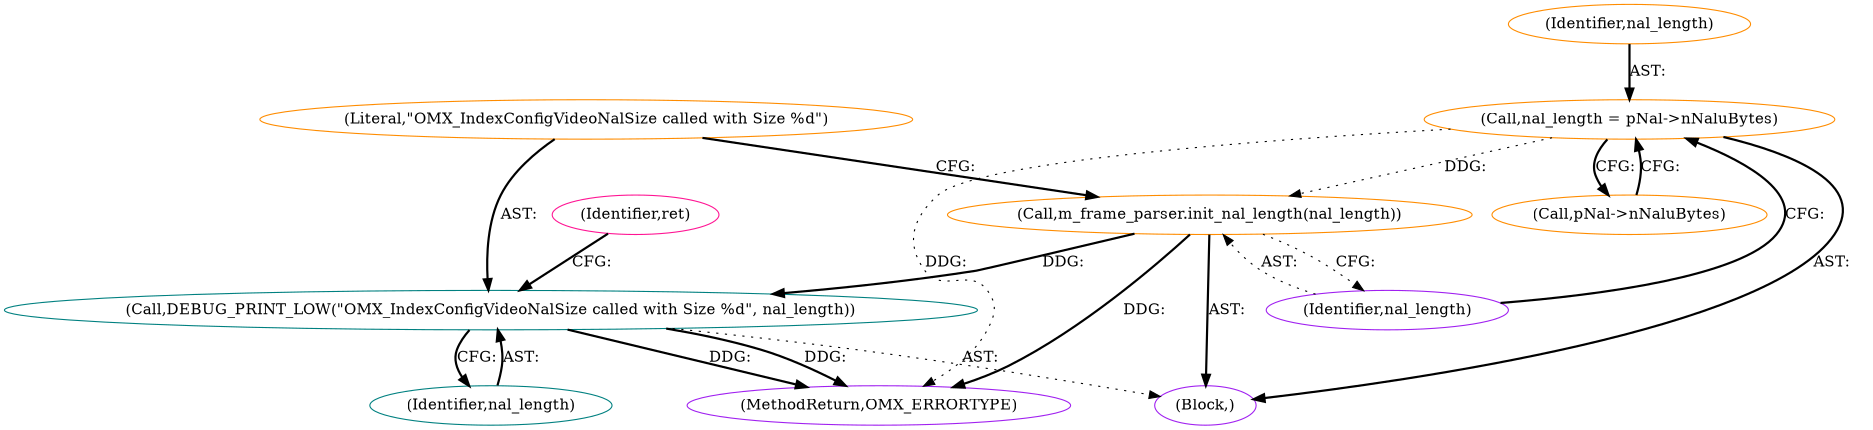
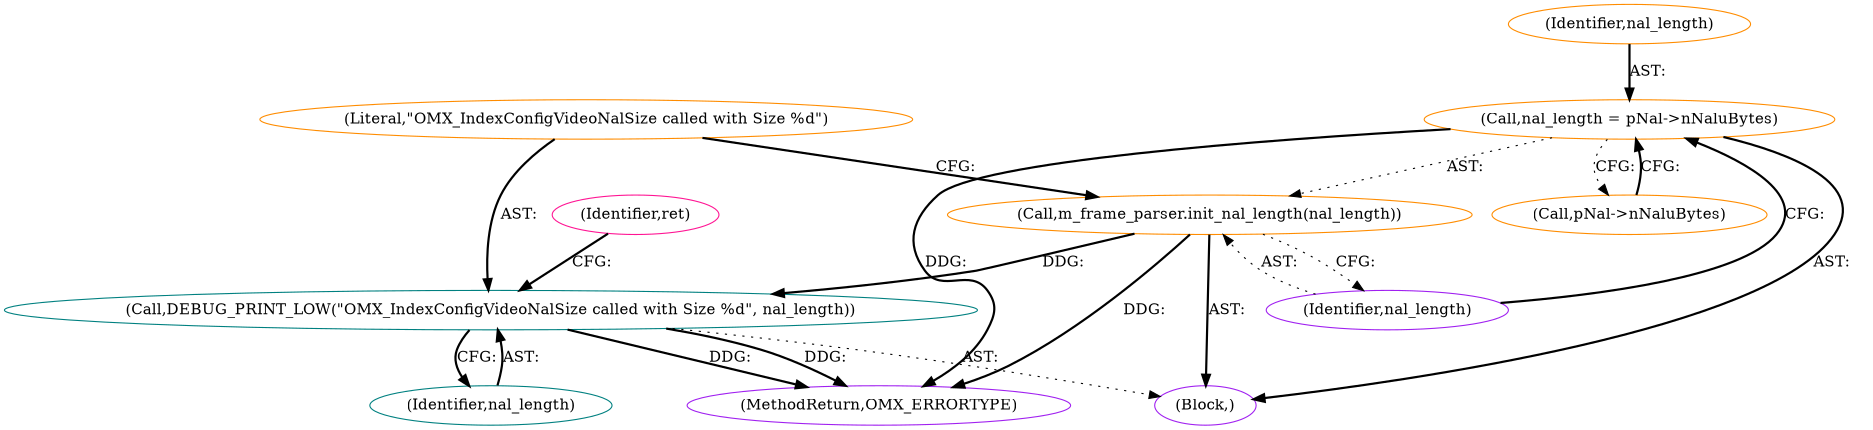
(1595, 162) -> (1595, 162)
(1056, 164) -> (1056, 164)
(1468, 167) -> (1468, 167)
